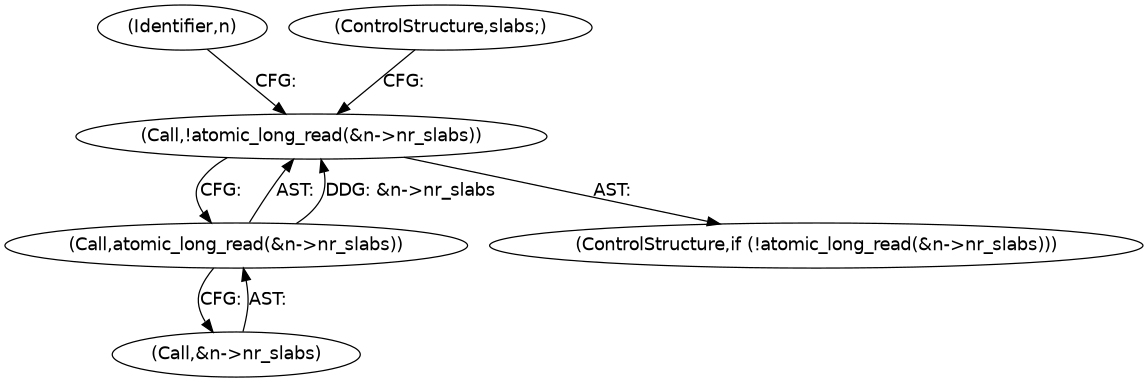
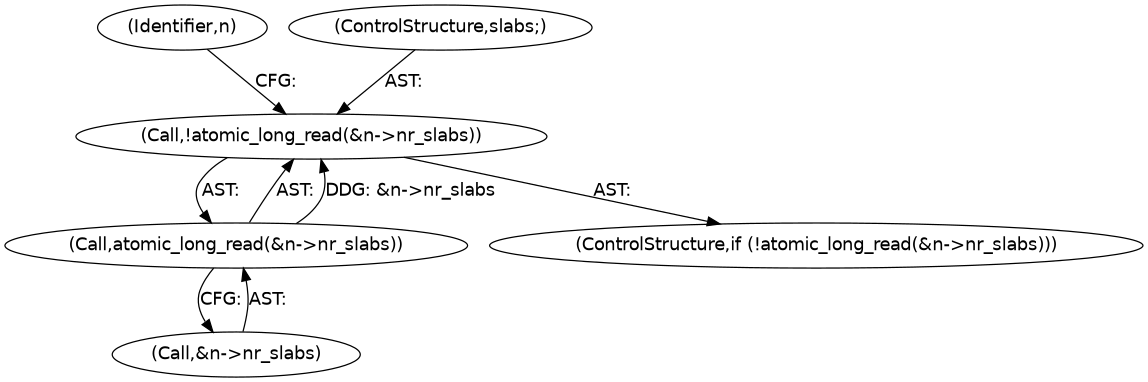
(407, 82) -> (407, 82)
(224, 191) -> (224, 191)
